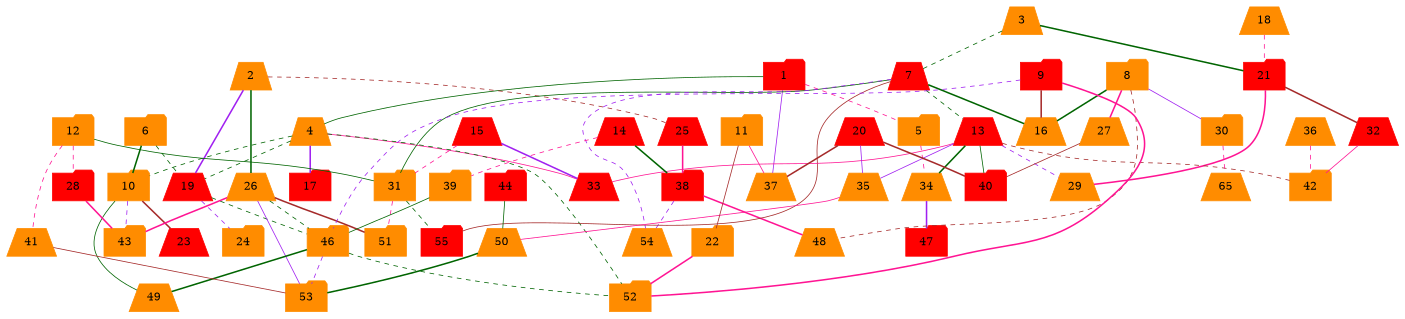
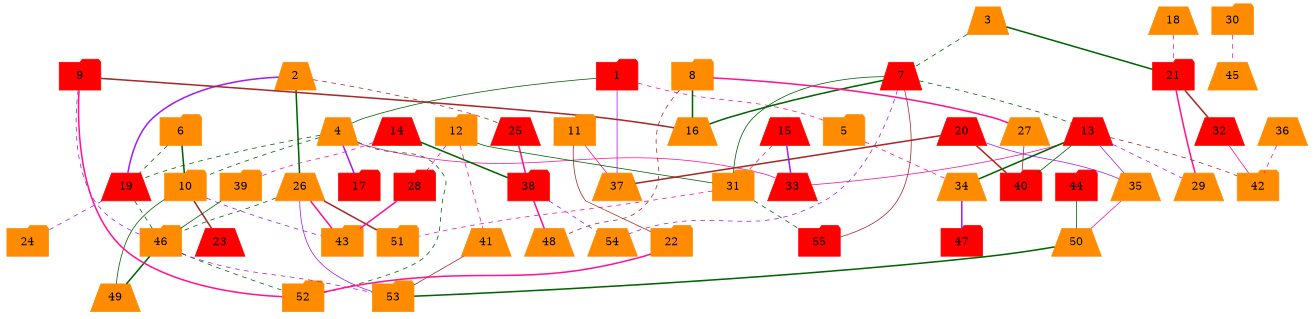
(1175, 104) -> none
(1226, 187) -> (1233, 76)
